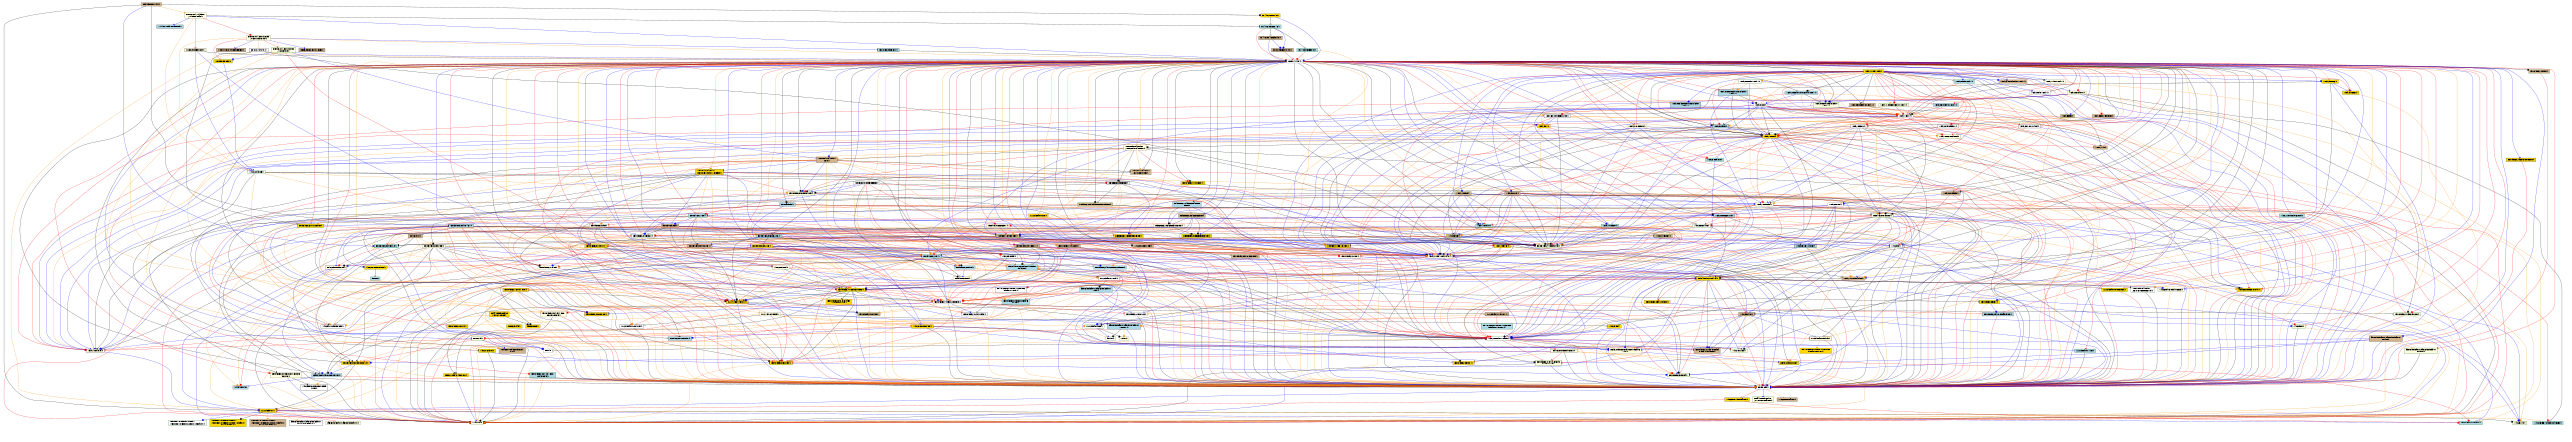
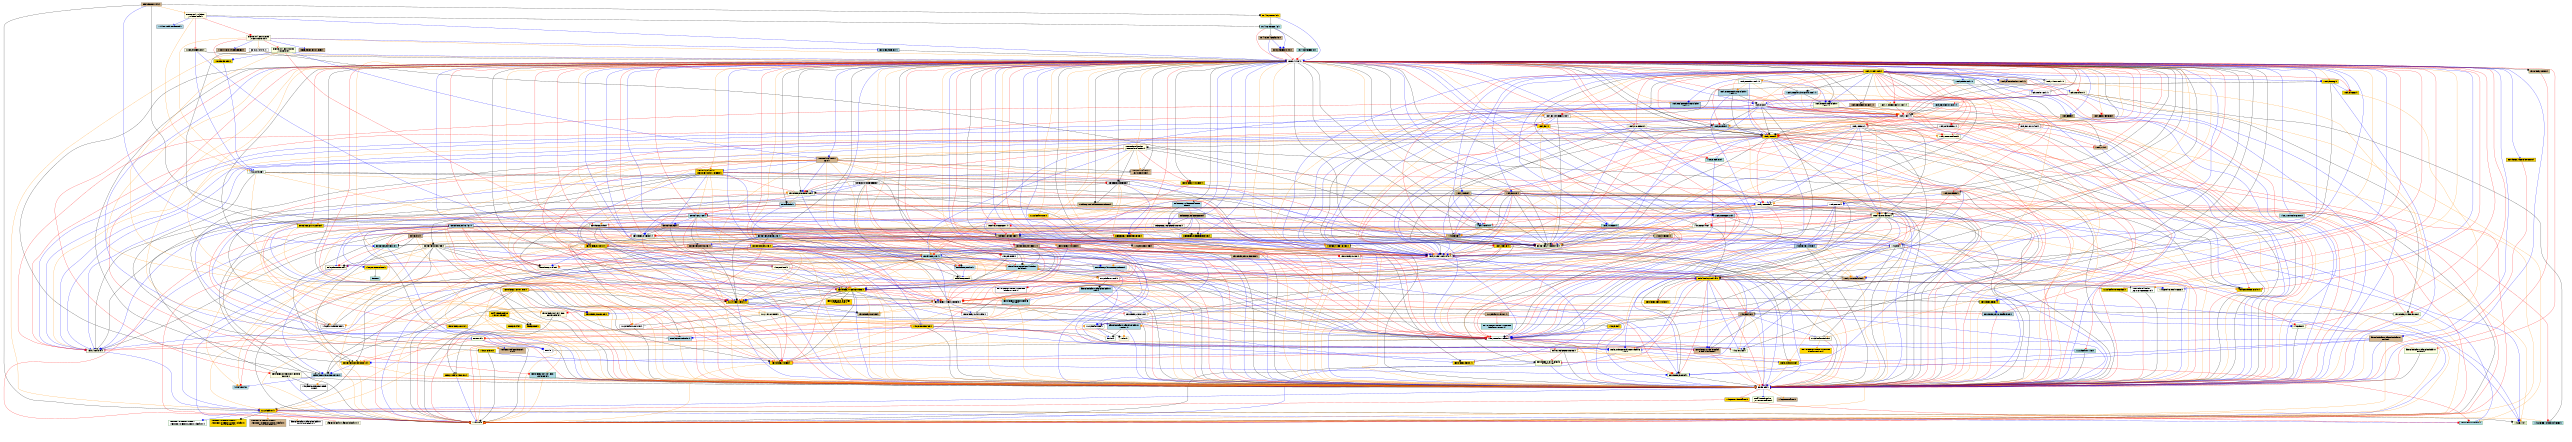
(1304, 181) -> (1272, 221)
(1564, 351) -> (1564, 351)
(781, 363) -> (781, 363)
